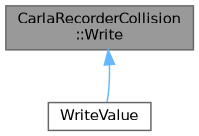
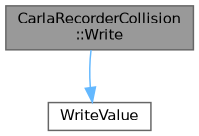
(109, 84) -> (90, 69)
